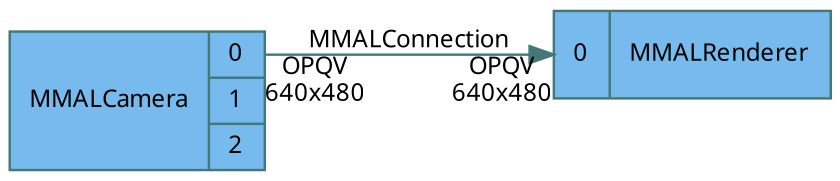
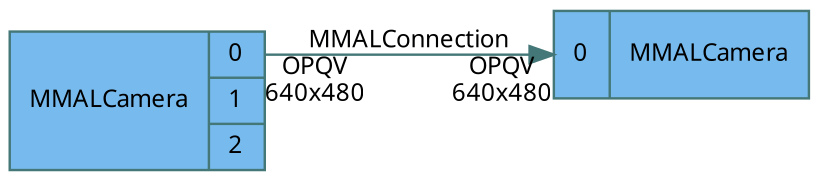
(720, 53) -> (709, 53)
